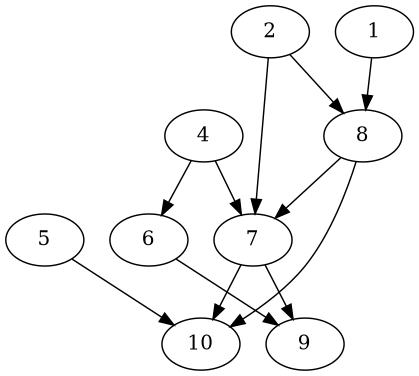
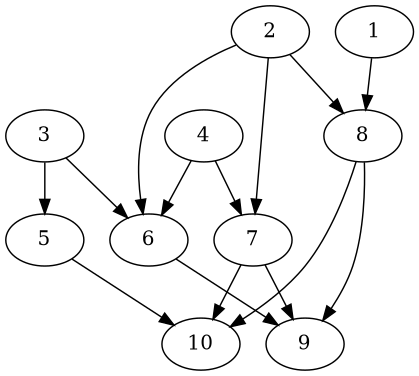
none -> (156, 103)
none -> (45, 136)
(313, 183) -> (360, 238)
